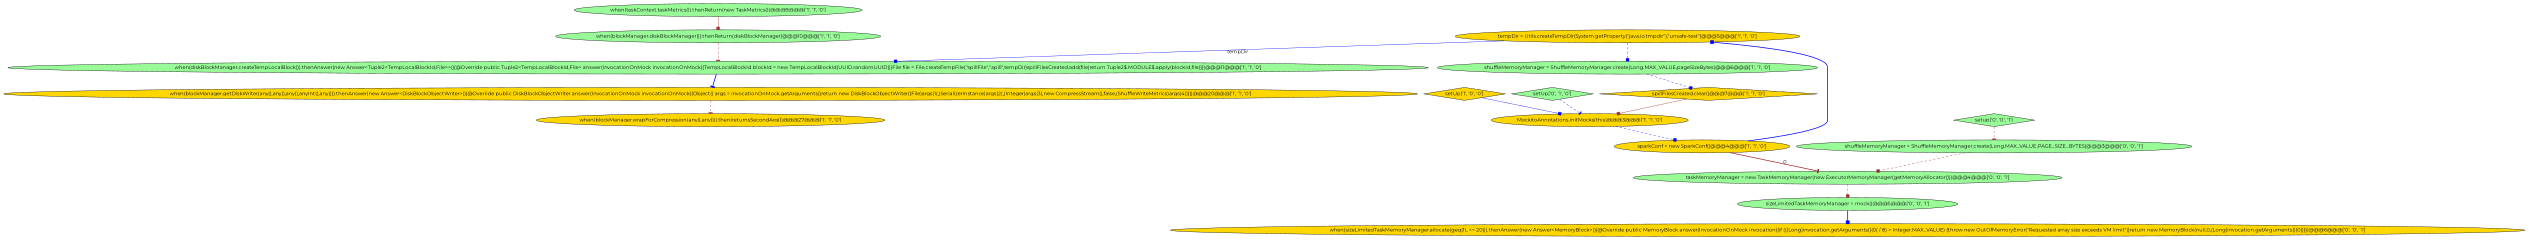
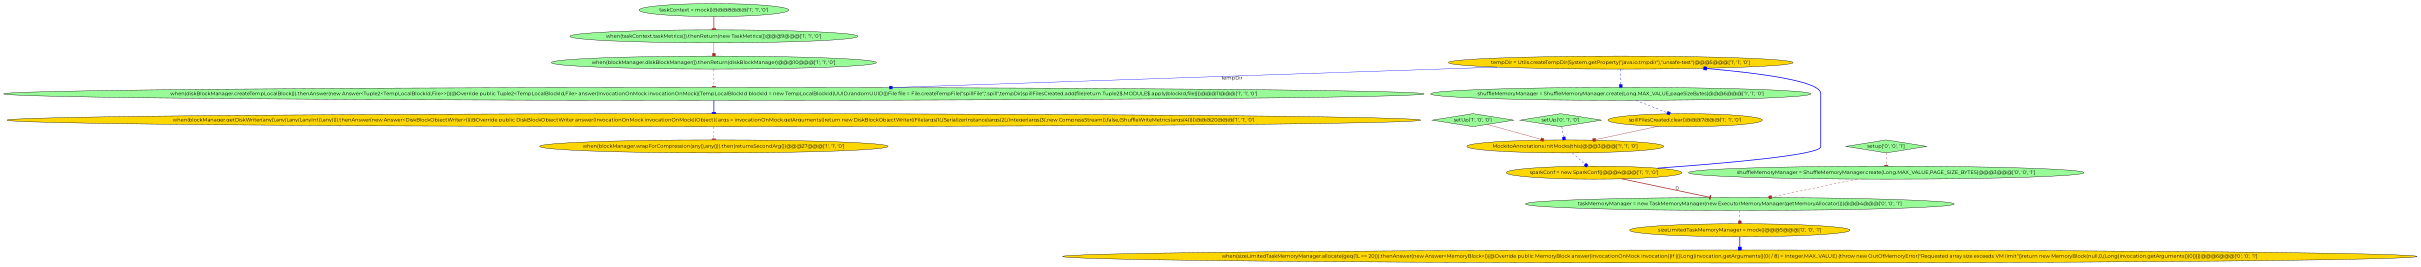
none -> (714, 10)
(1465, 94) -> (1473, 120)
(1708, 94) -> (1685, 120)
(1519, 105) -> (1514, 132)
(1570, 106) -> (1563, 131)
(1848, 204) -> (1740, 230)
